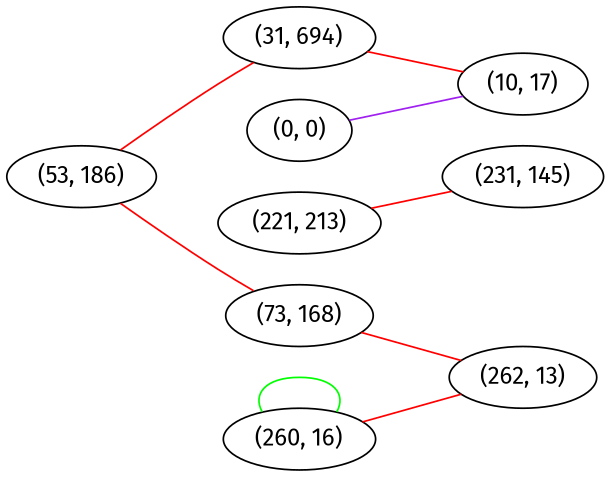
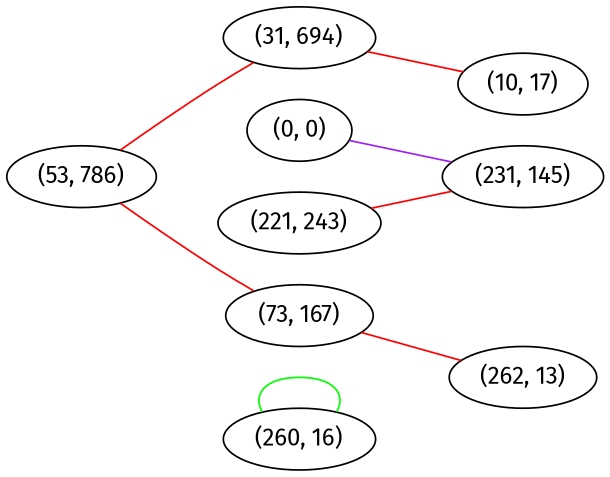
(406, 108) -> (400, 151)
(82, 177) -> (82, 177)
(299, 223) -> (299, 223)
(299, 316) -> (299, 316)
(412, 408) -> none
